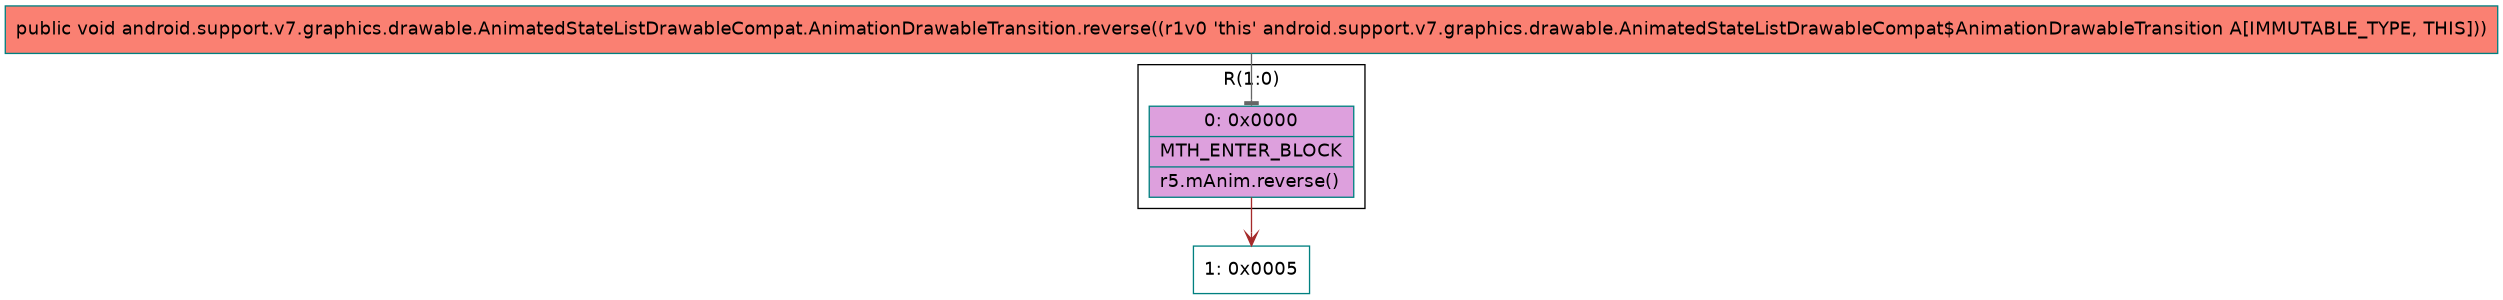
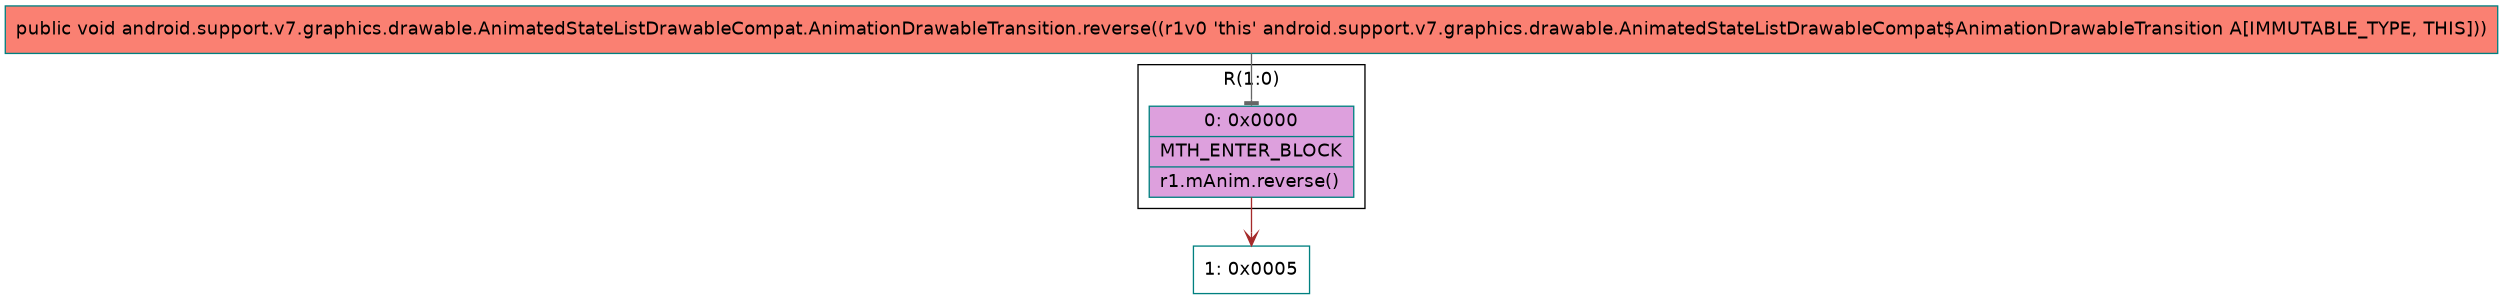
(1250, 181) -> (1250, 181)
